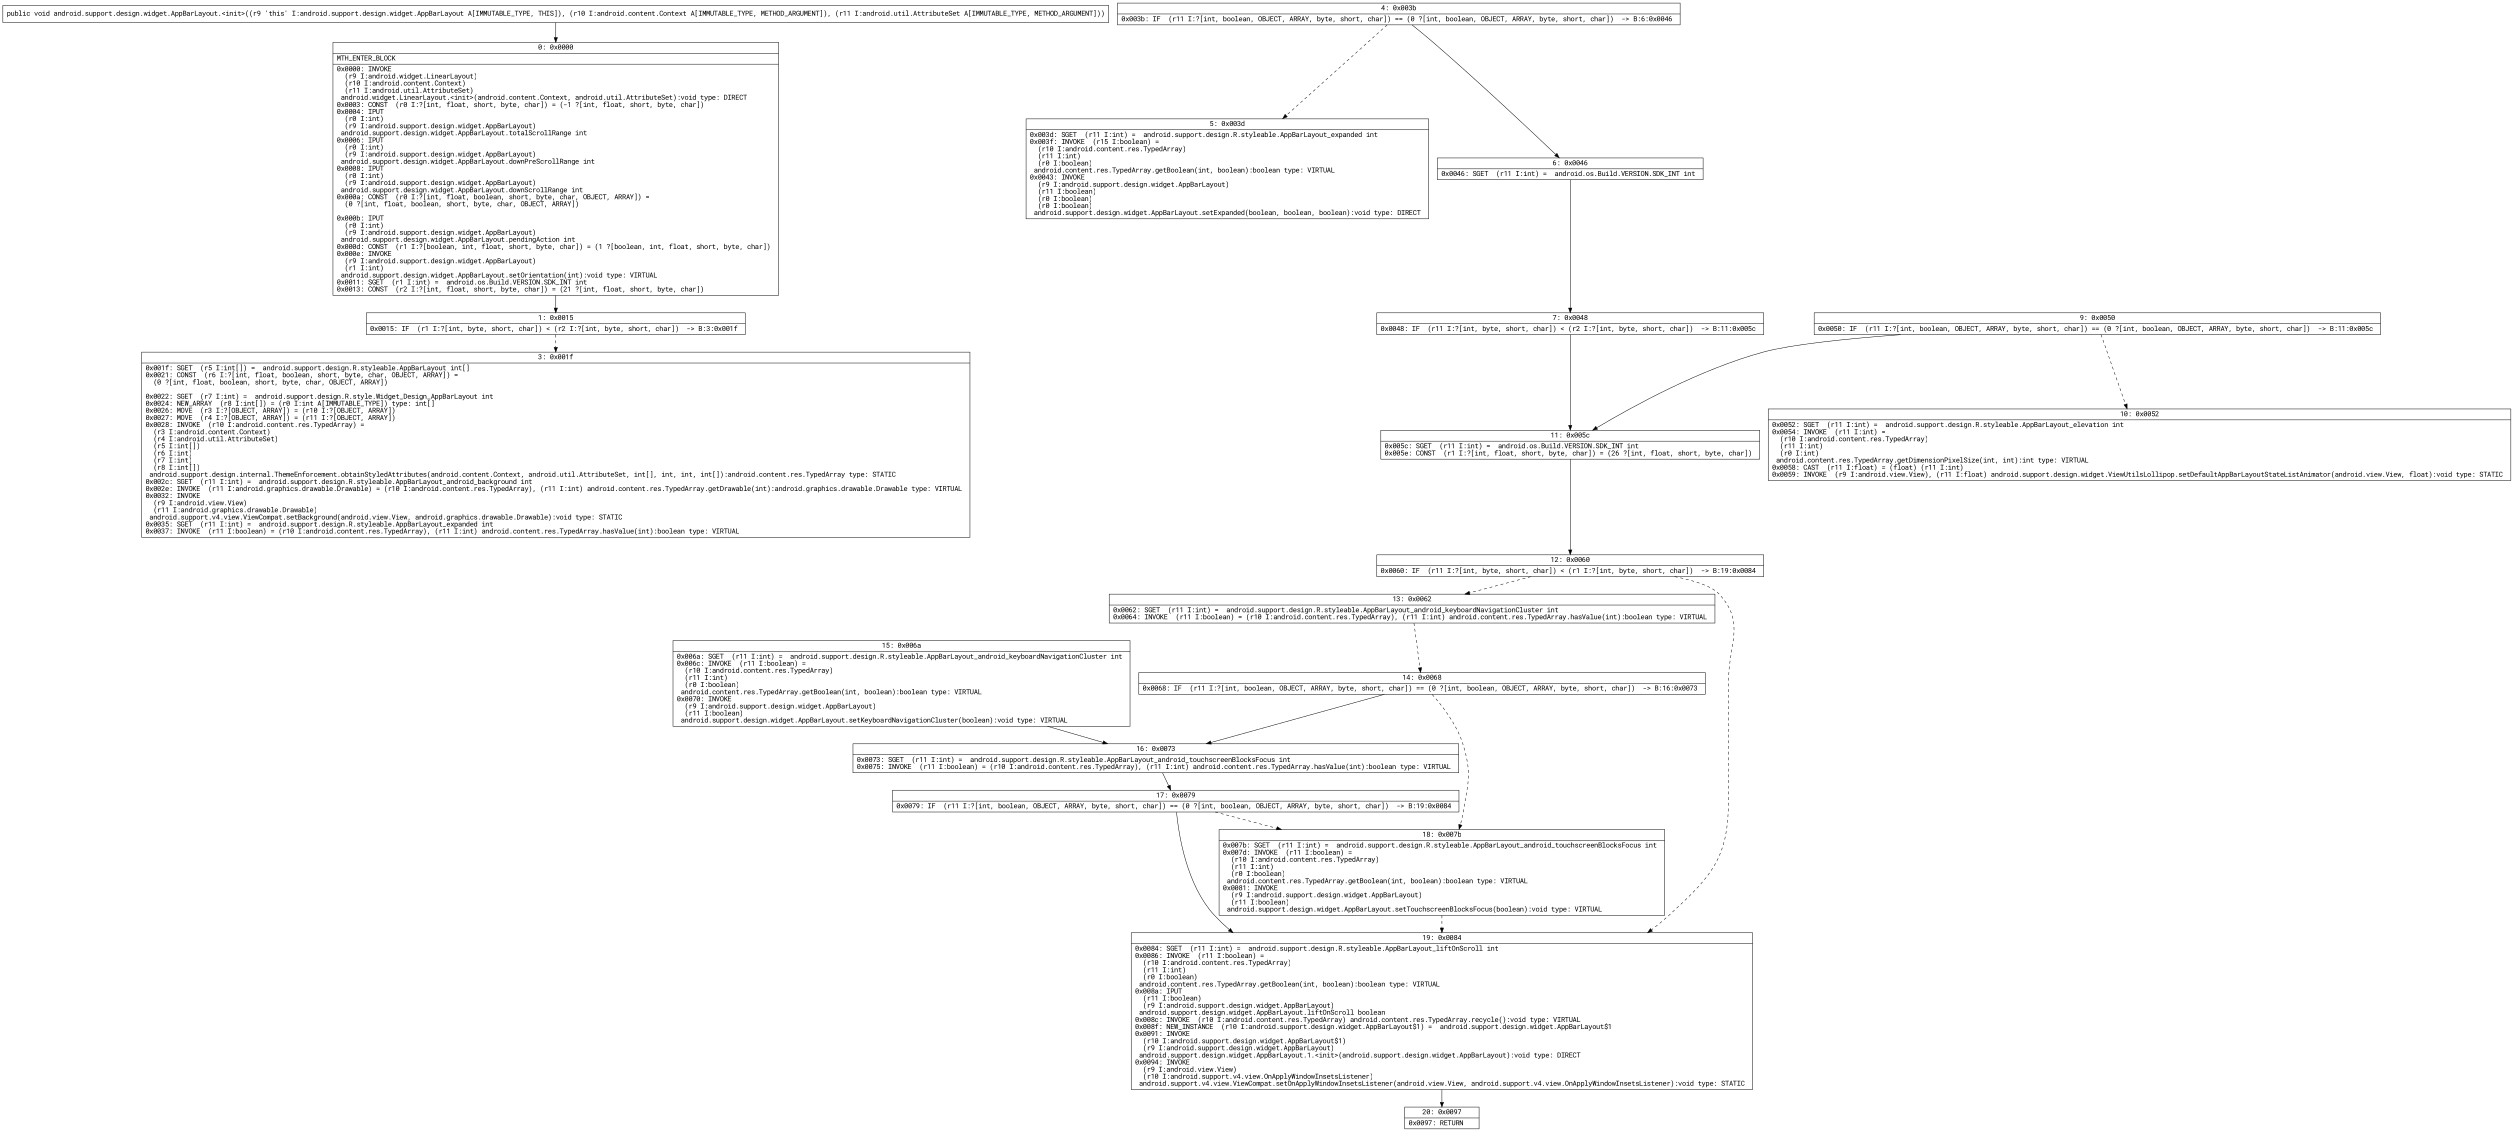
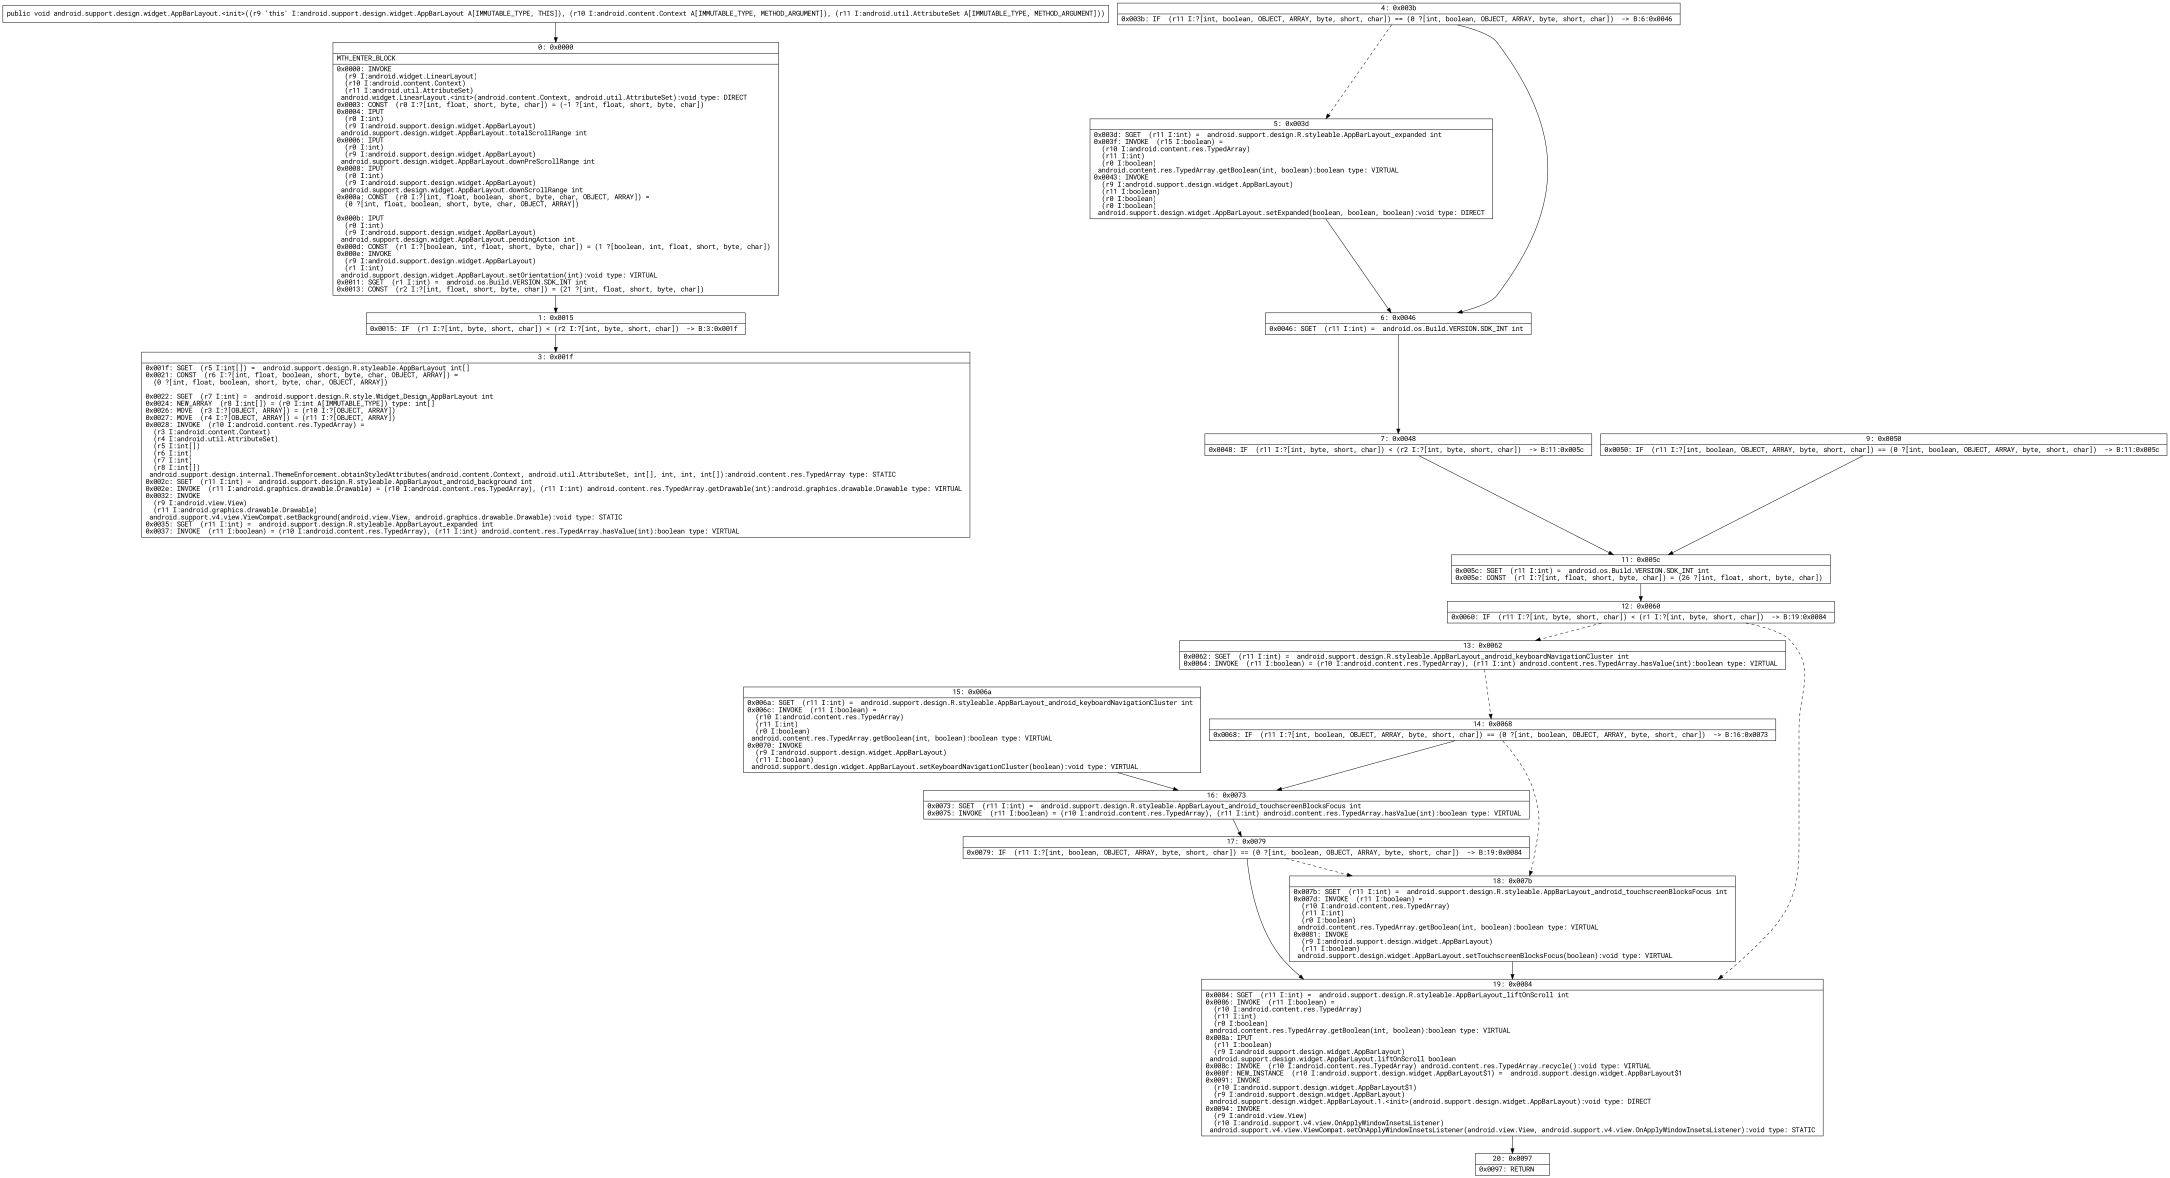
none -> (1357, 264)
(556, 341) -> (556, 341)
(2140, 445) -> none
(1442, 922) -> (1512, 968)
